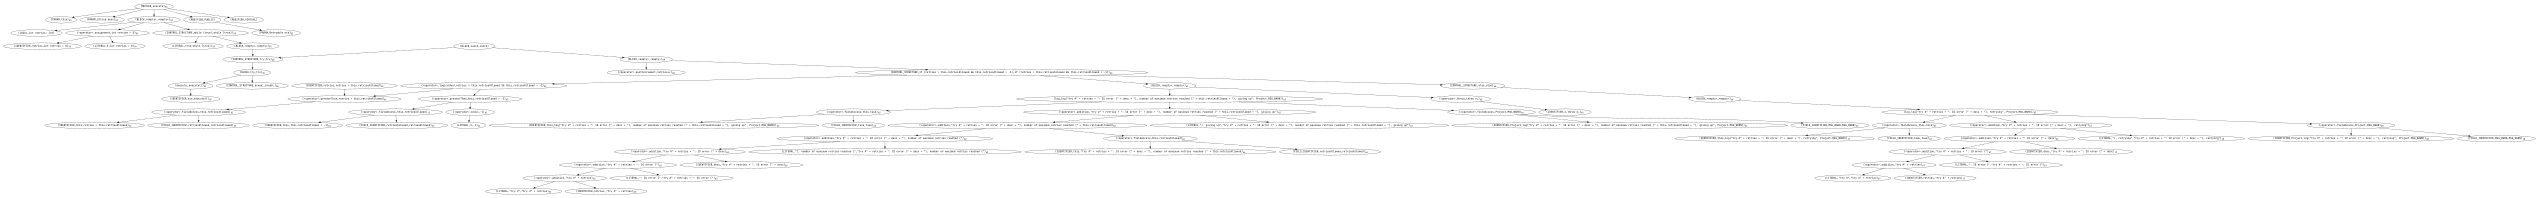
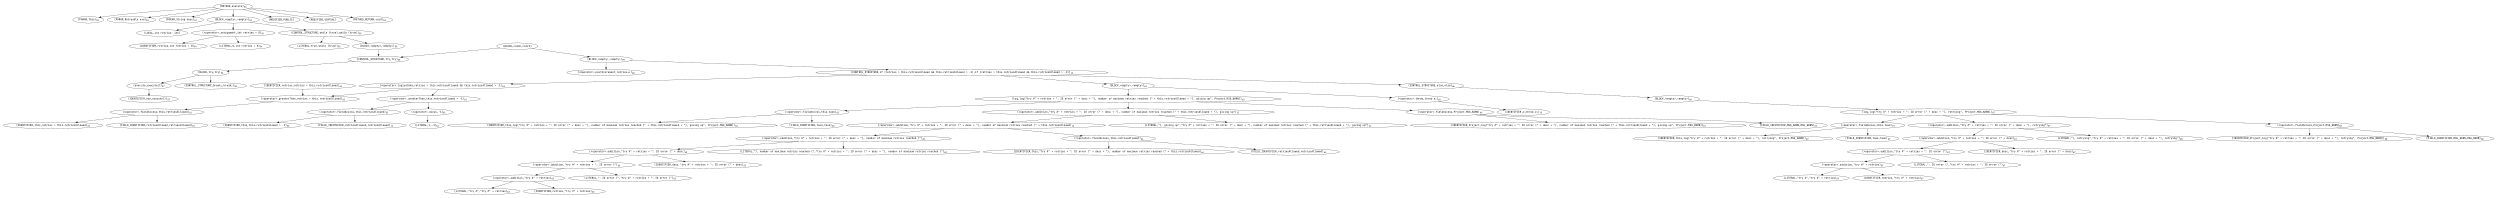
none -> (369, 20)
(238, 26) -> (184, 13)
